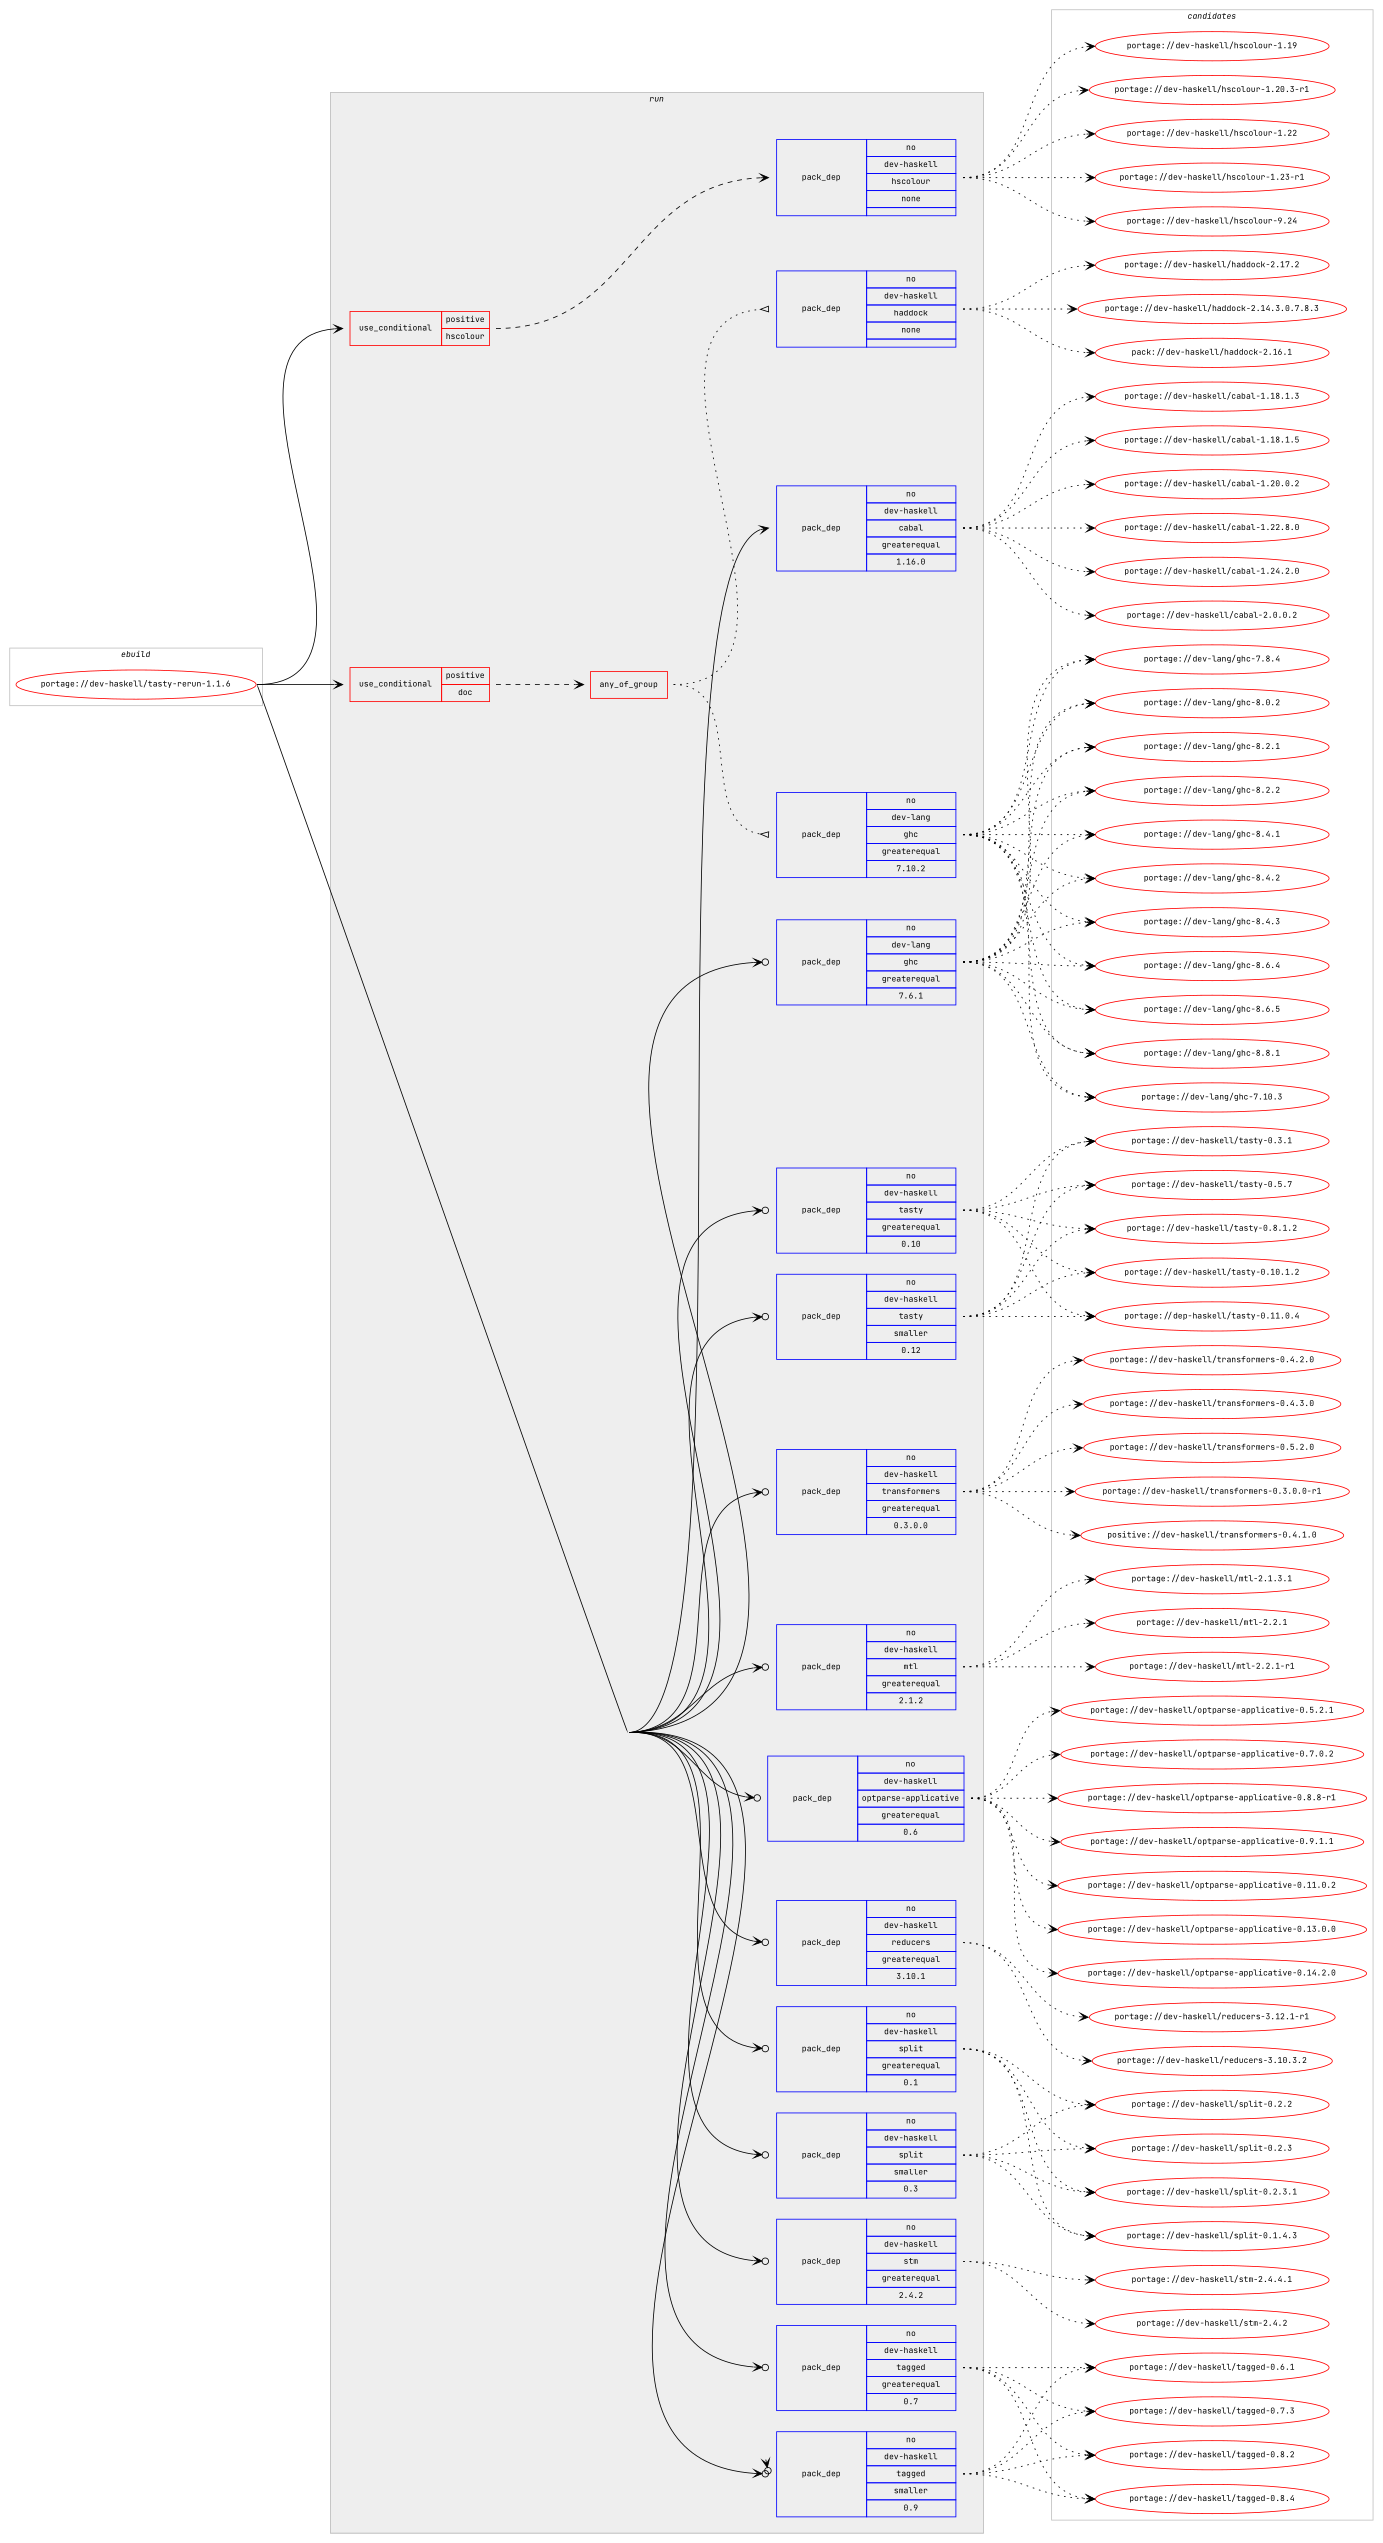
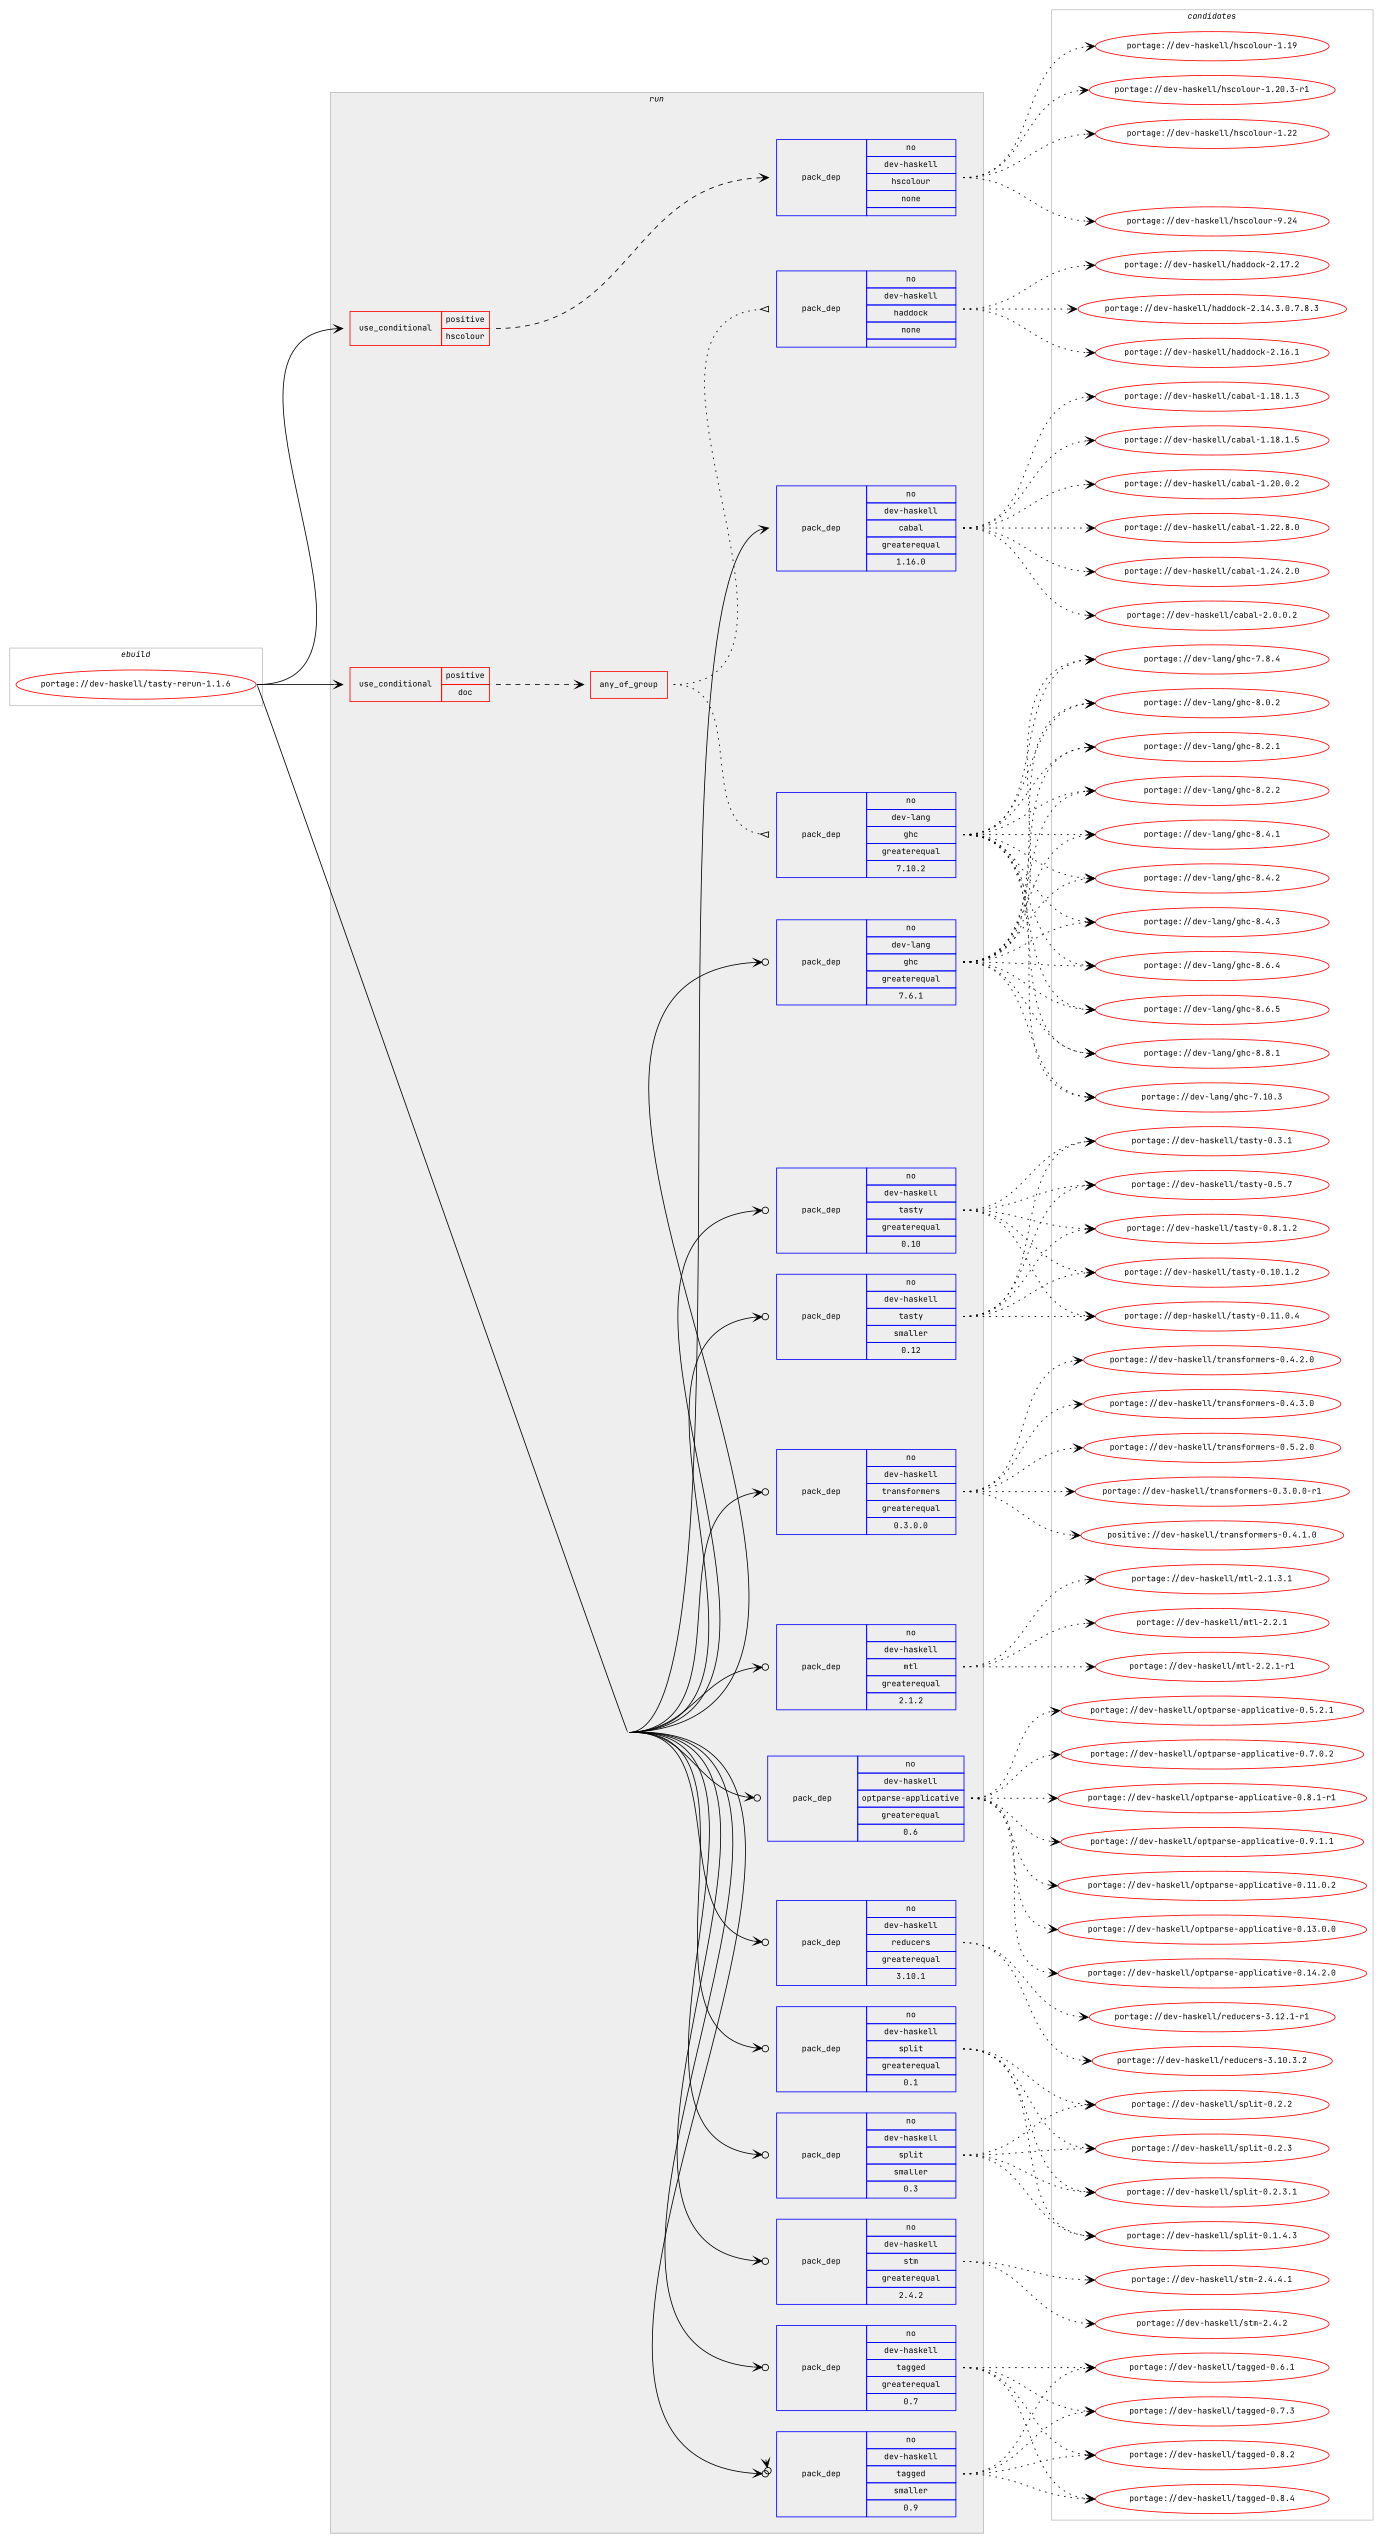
(1212, 178) -> none
(1212, 353) -> (1212, 353)
(1212, 1798) -> (1212, 1798)
